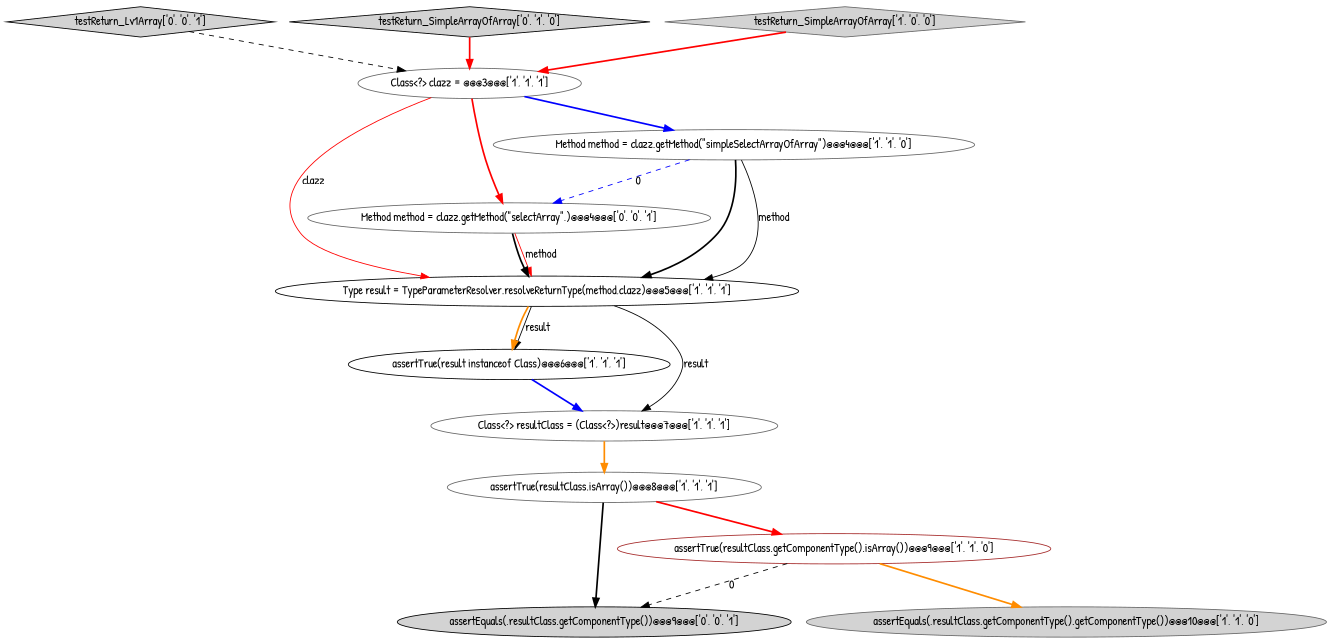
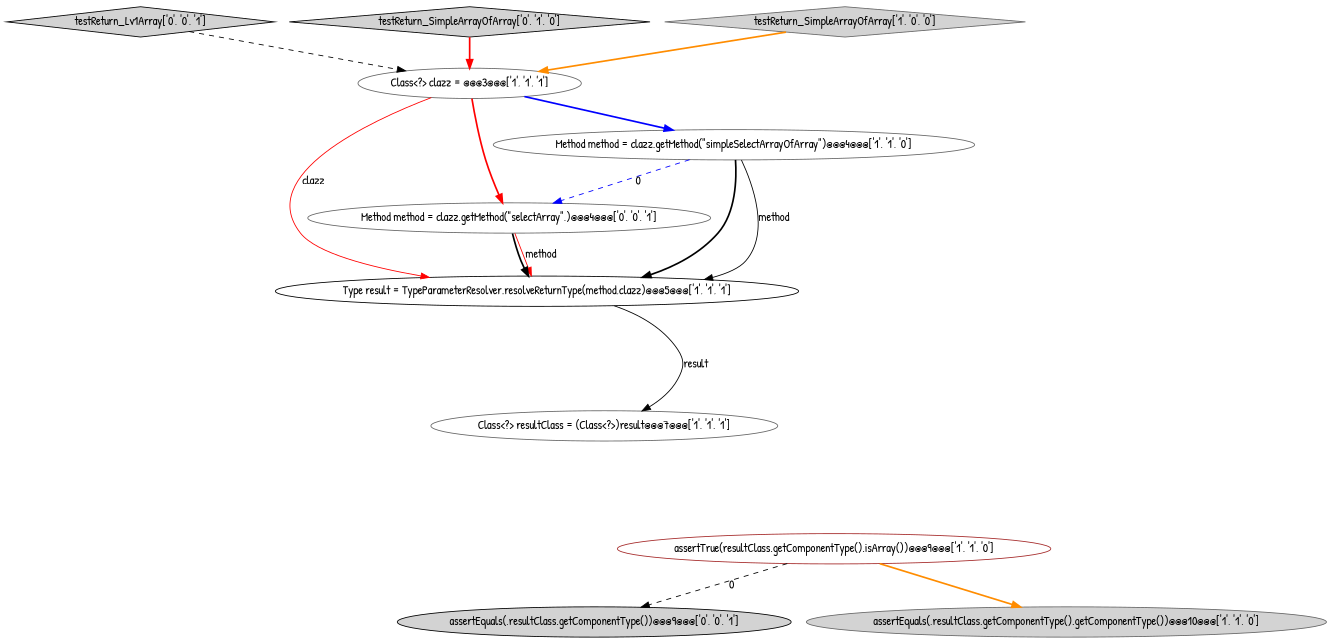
(667, 51) -> (667, 51)
(509, 364) -> none
(604, 487) -> none
